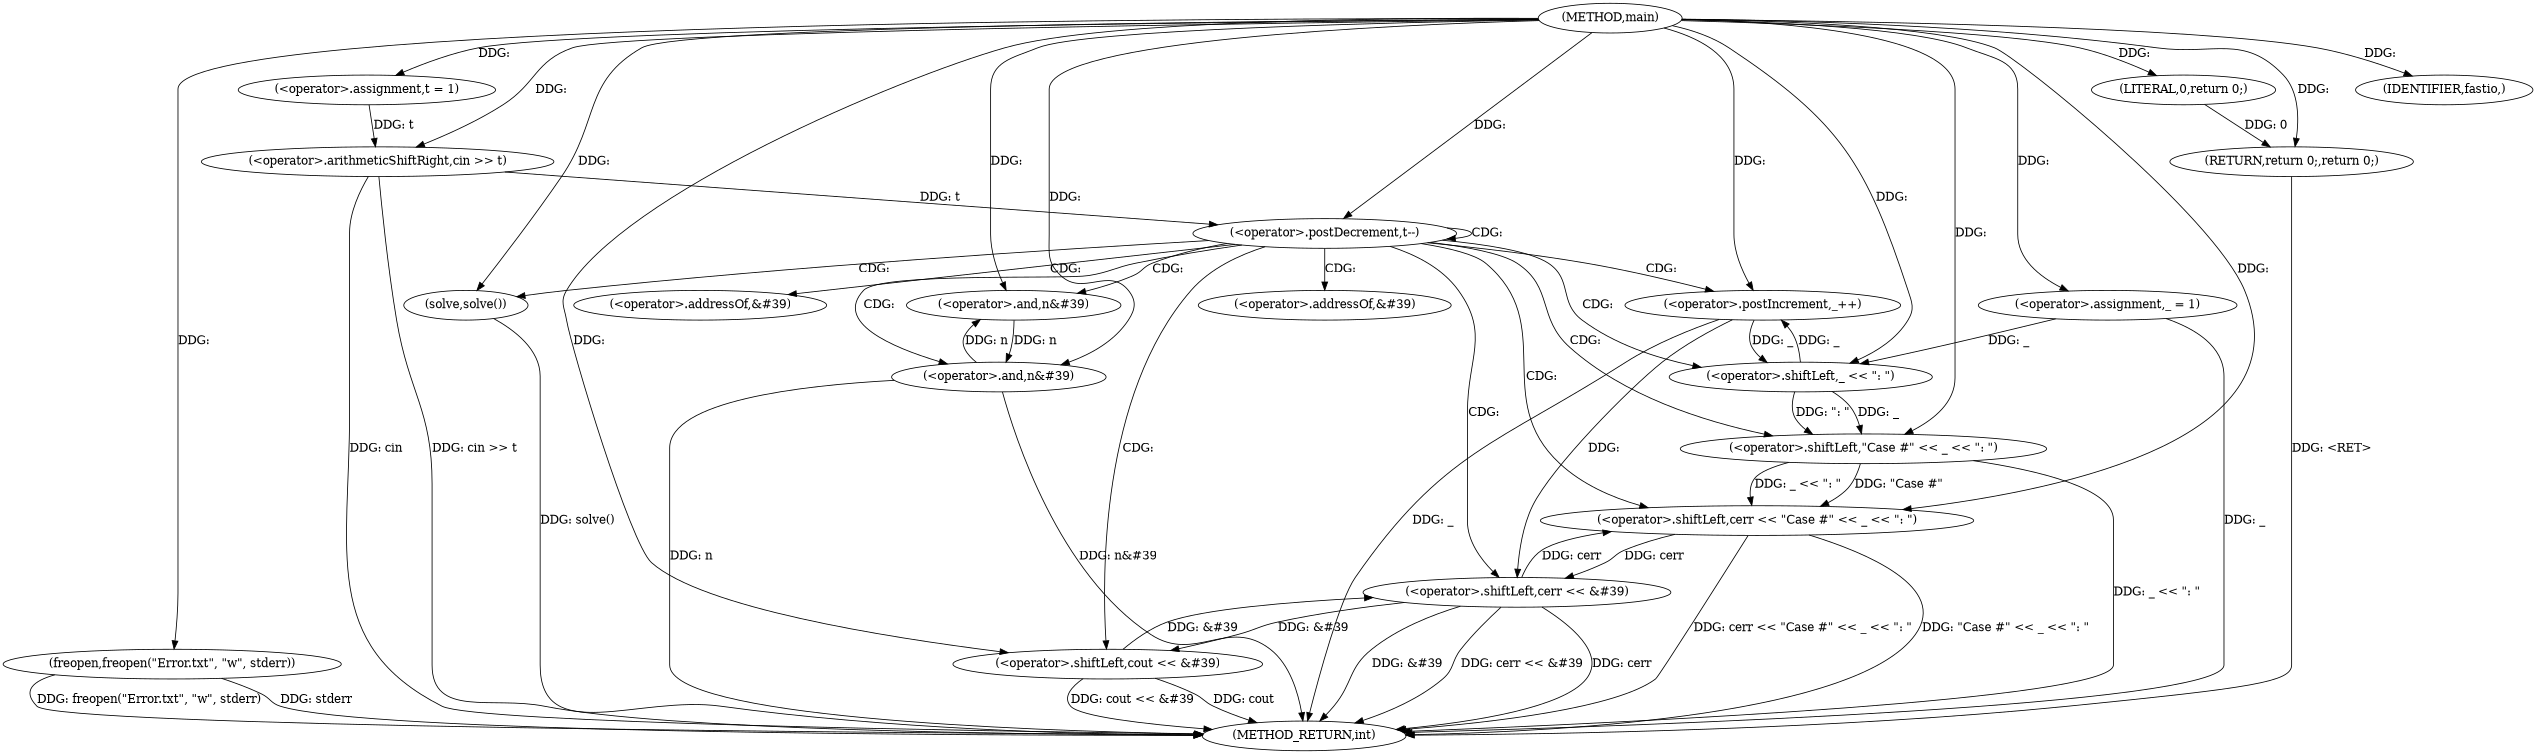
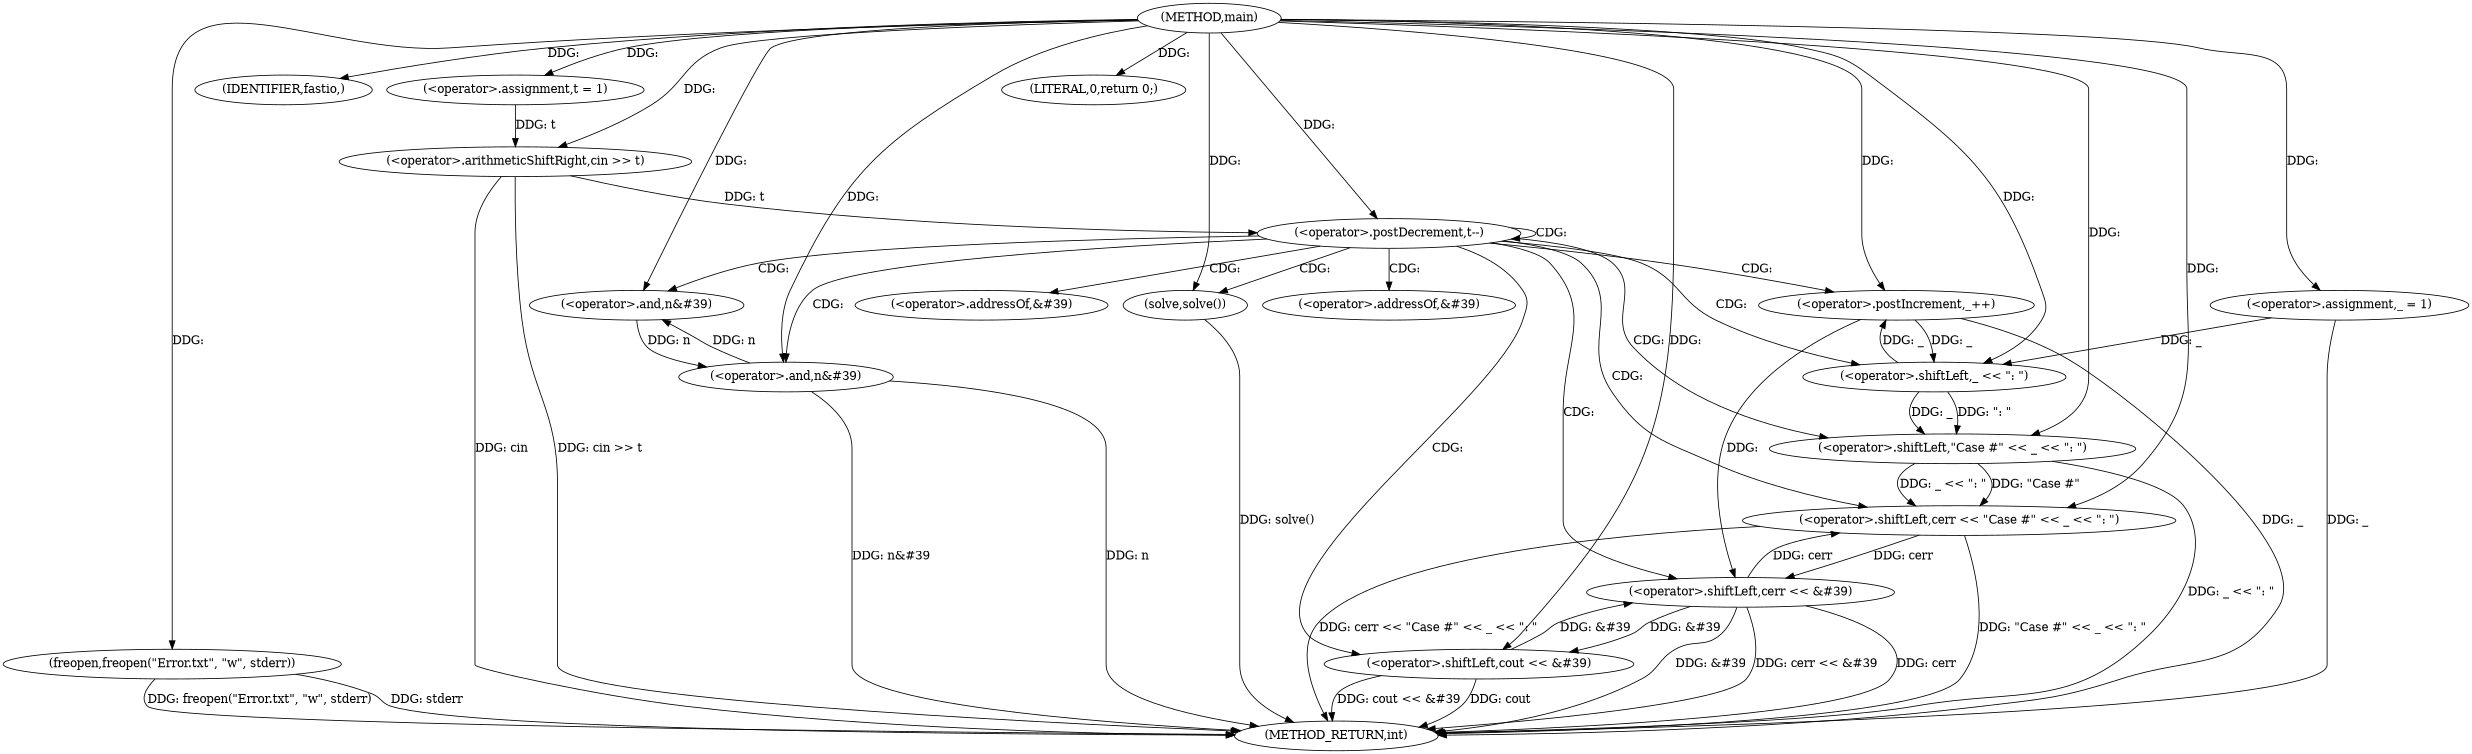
(2292, 162) -> none
